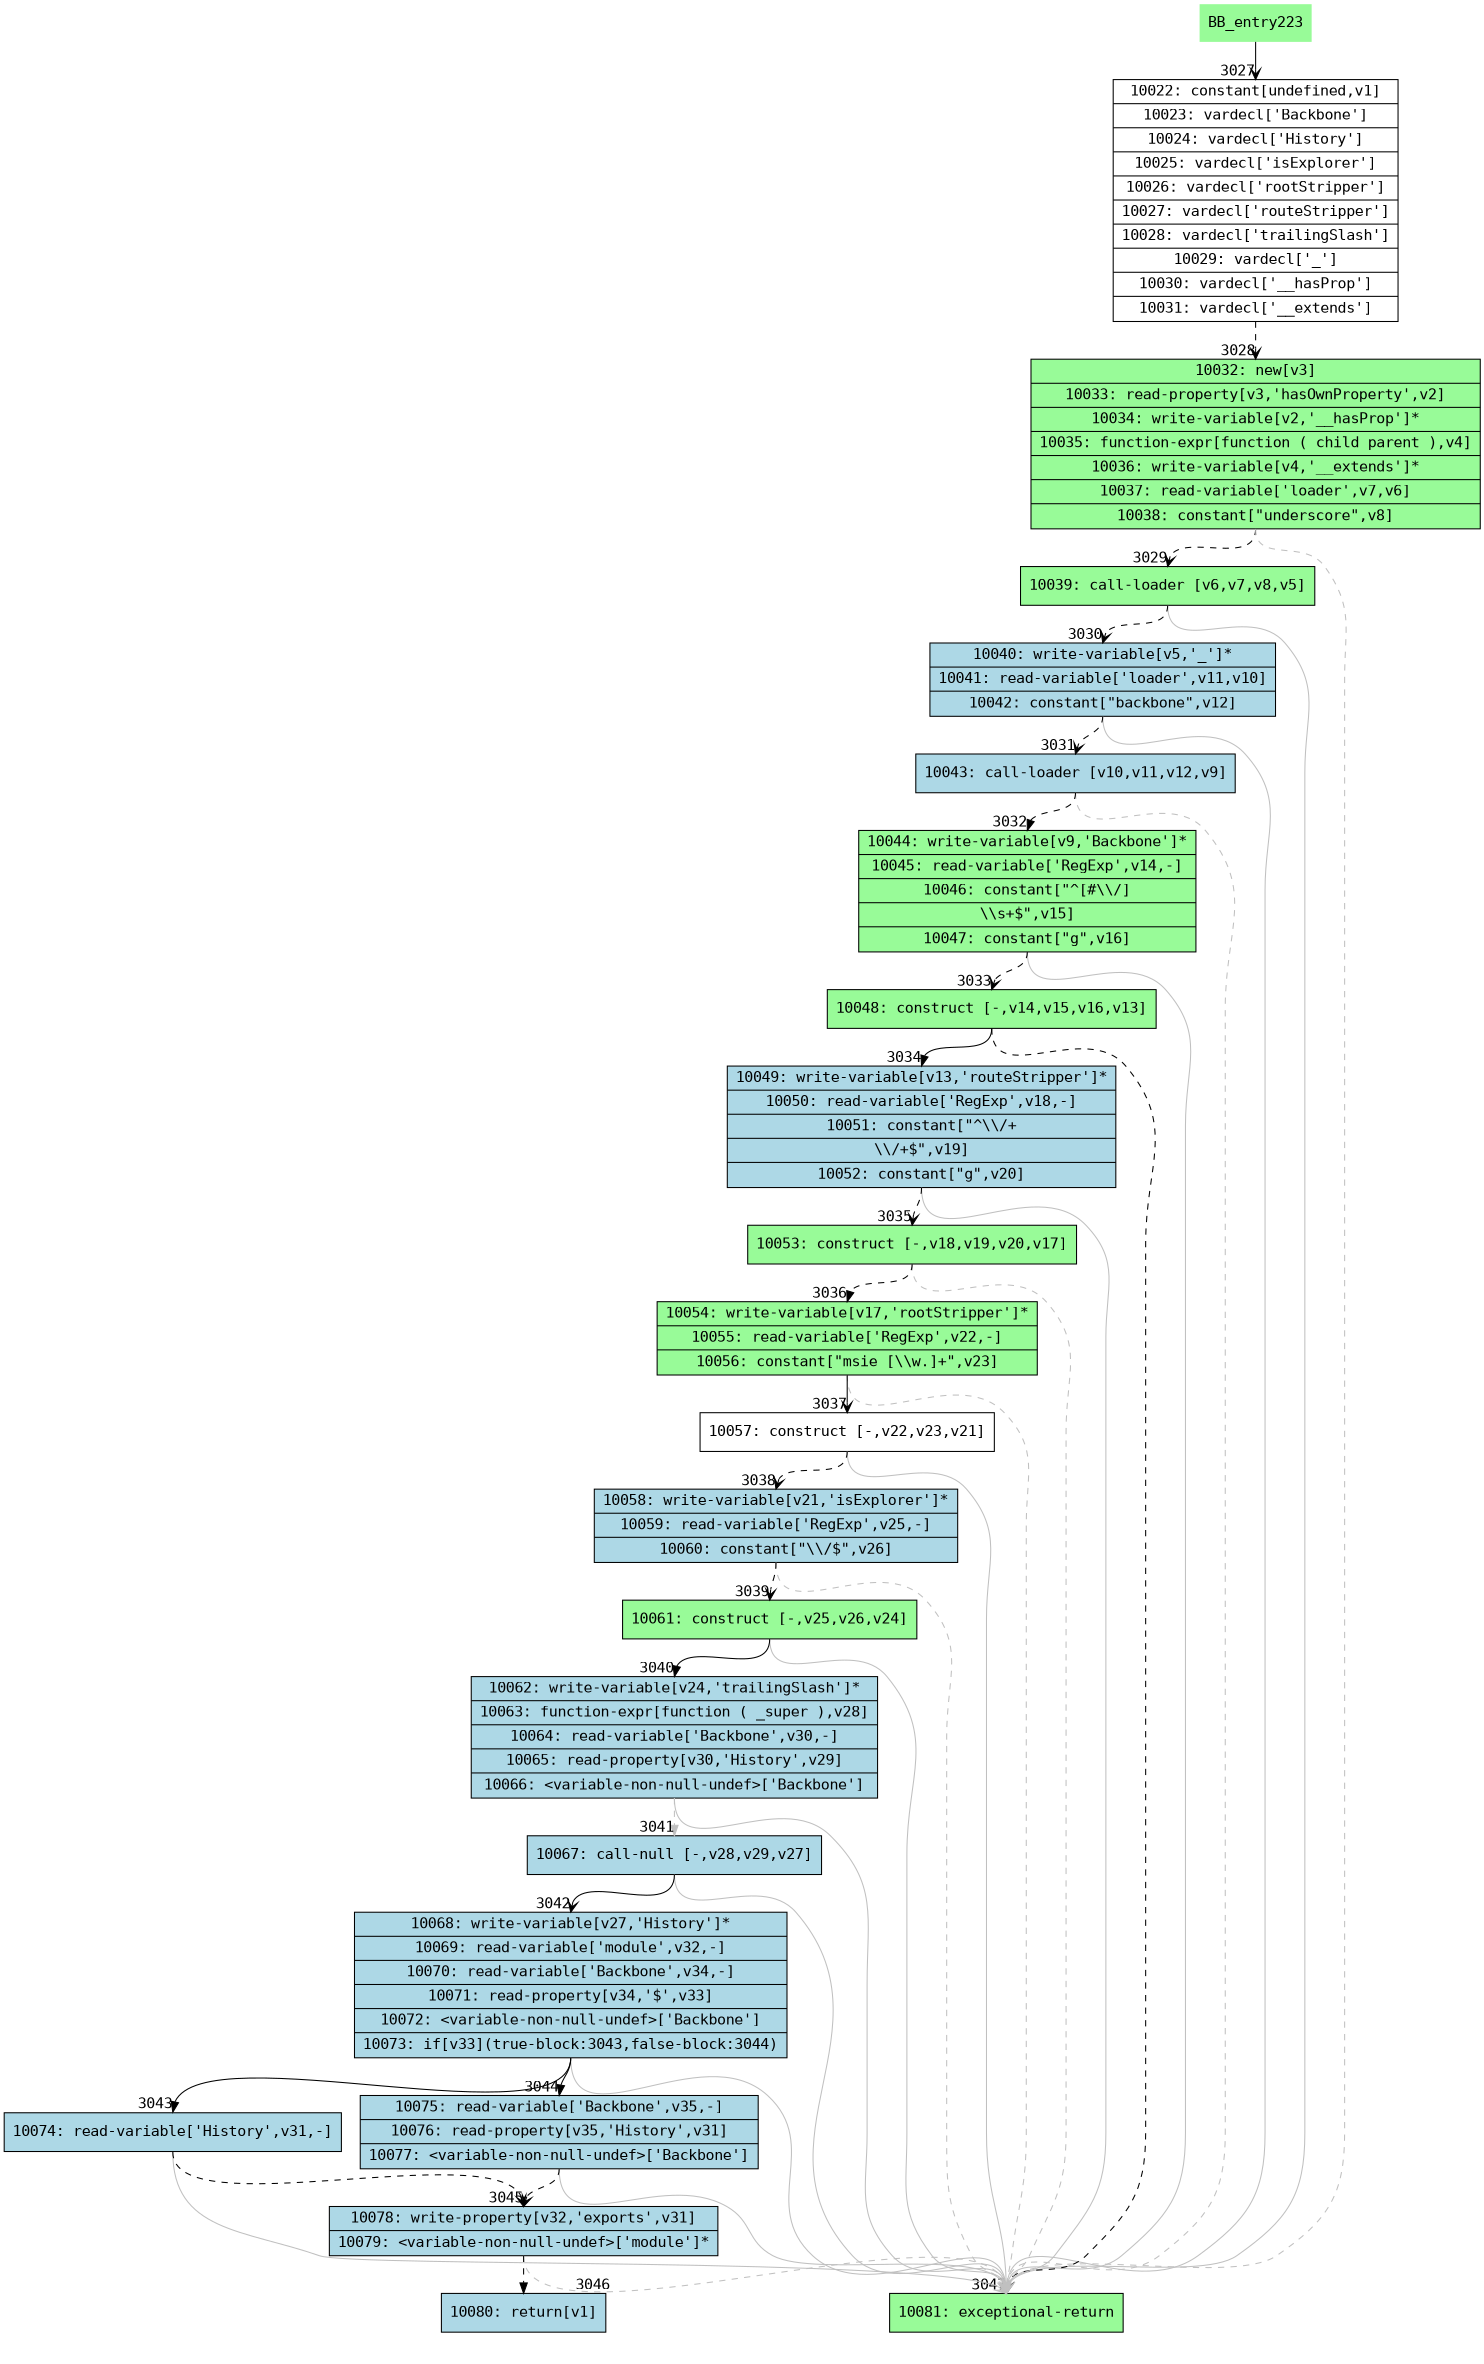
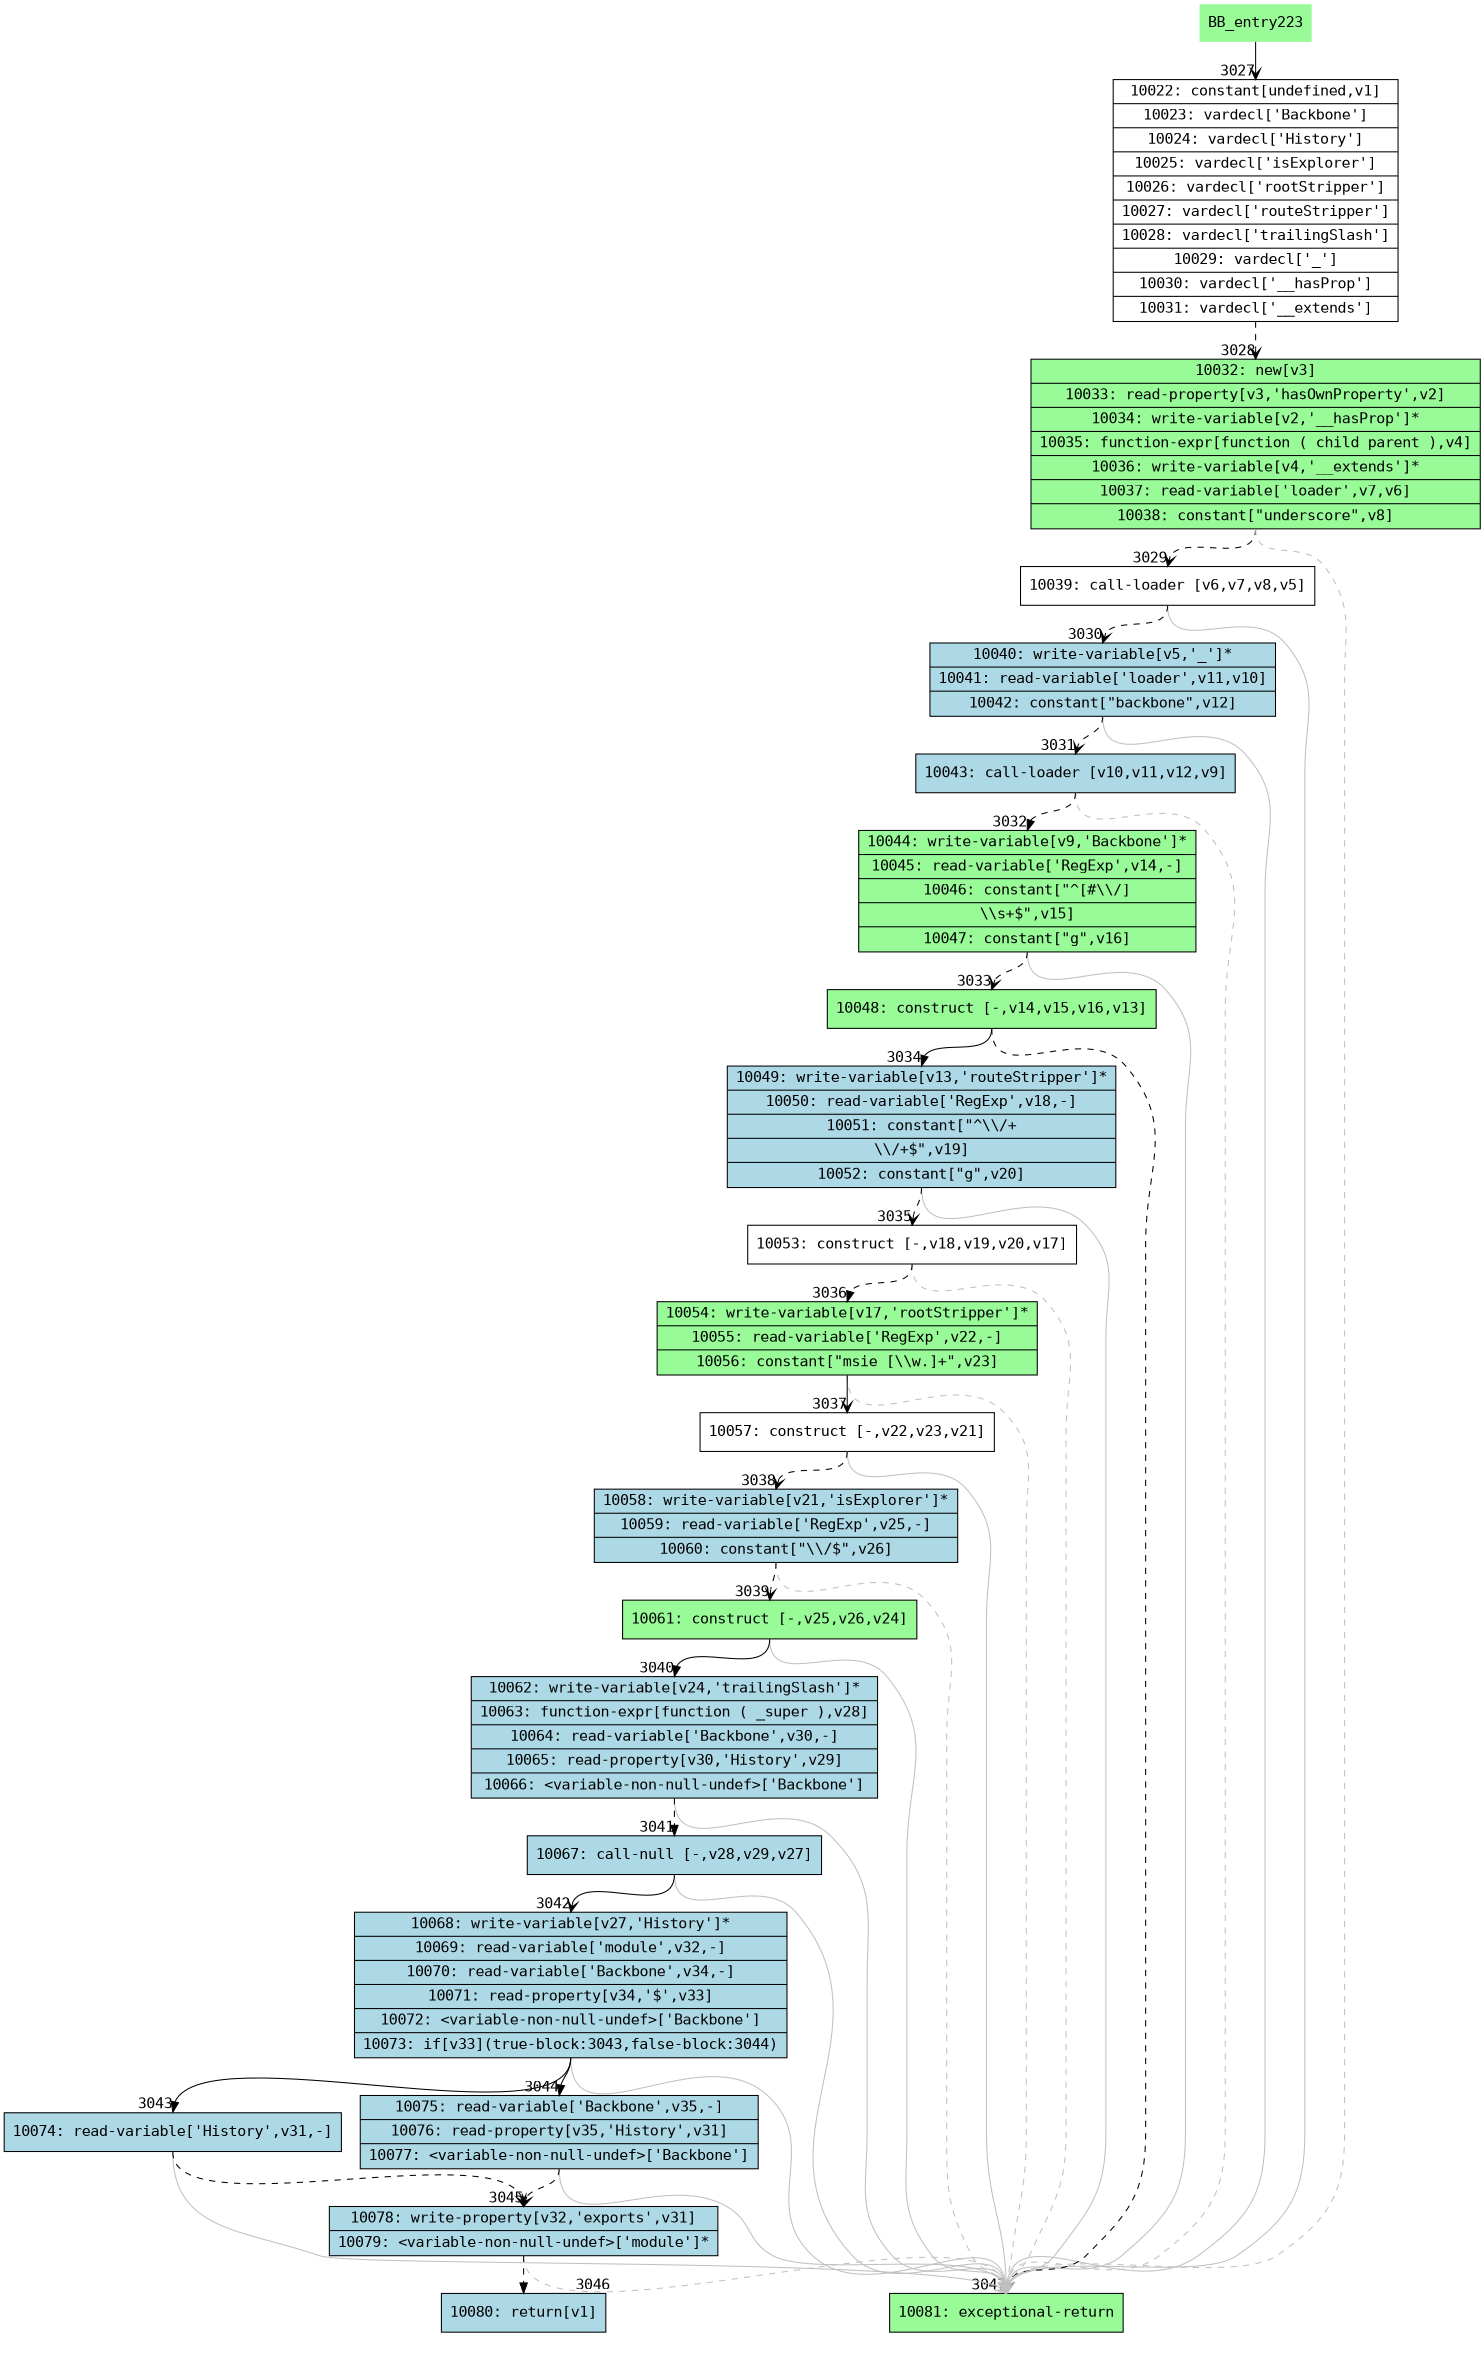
(1168, 586) -> (1168, 586)
(912, 1245) -> (912, 1245)
(674, 1812) -> (674, 1812)
